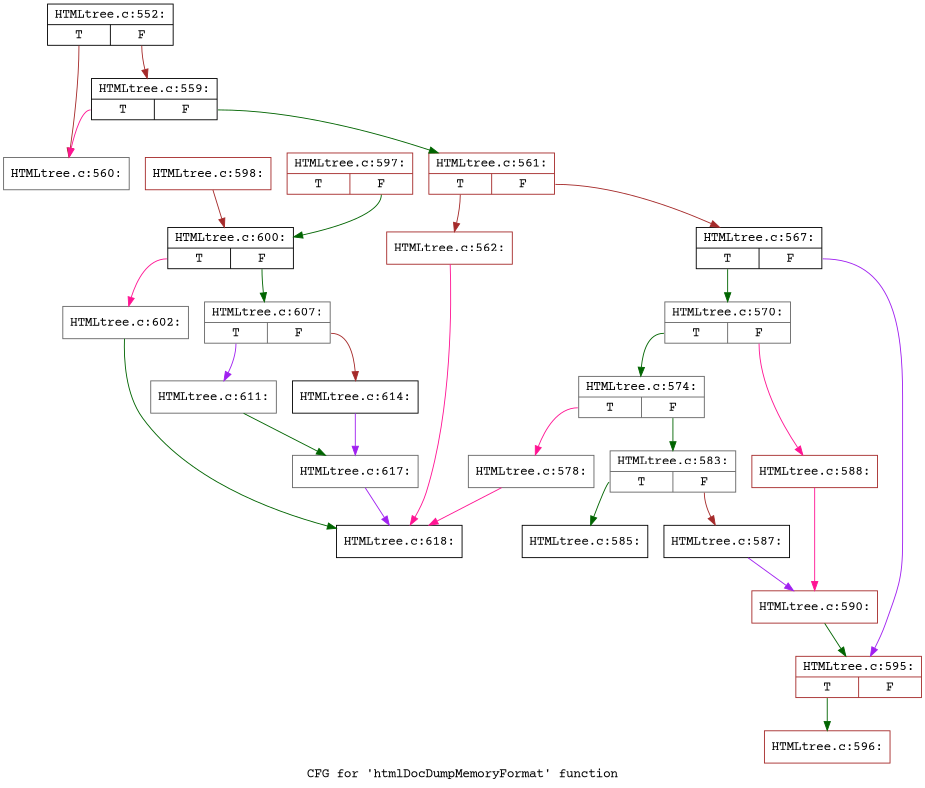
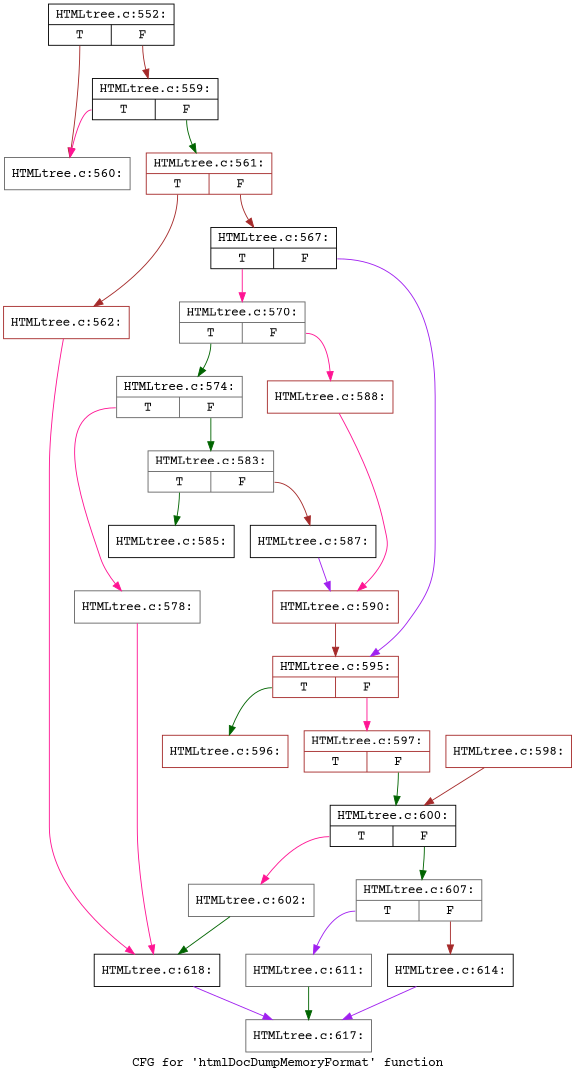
(728, 281) -> (242, 281)
(375, 503) -> (229, 1001)
(833, 636) -> (336, 635)
none -> (367, 710)
